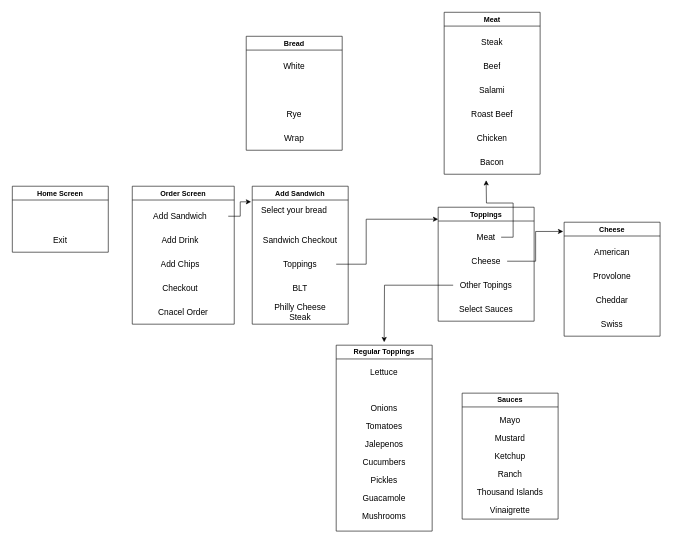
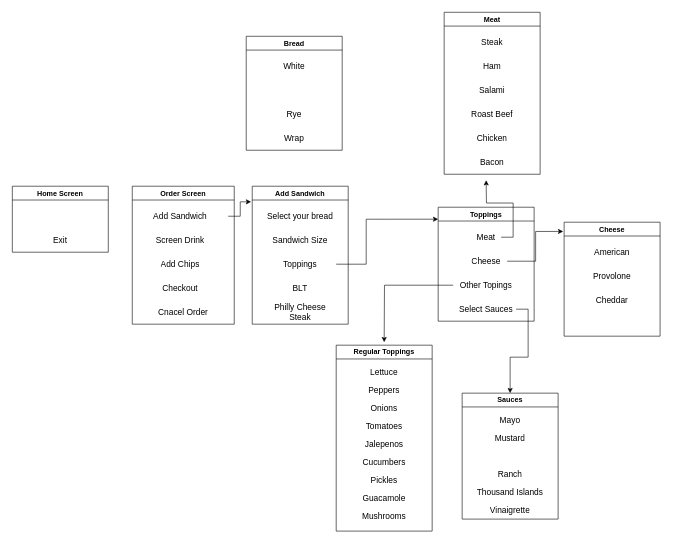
(492, 66) -> (492, 66)
(294, 210) -> (300, 216)
(180, 240) -> (180, 240)
(300, 240) -> (300, 240)
none -> (527, 309)
(612, 324) -> none
none -> (384, 390)
(510, 456) -> none
